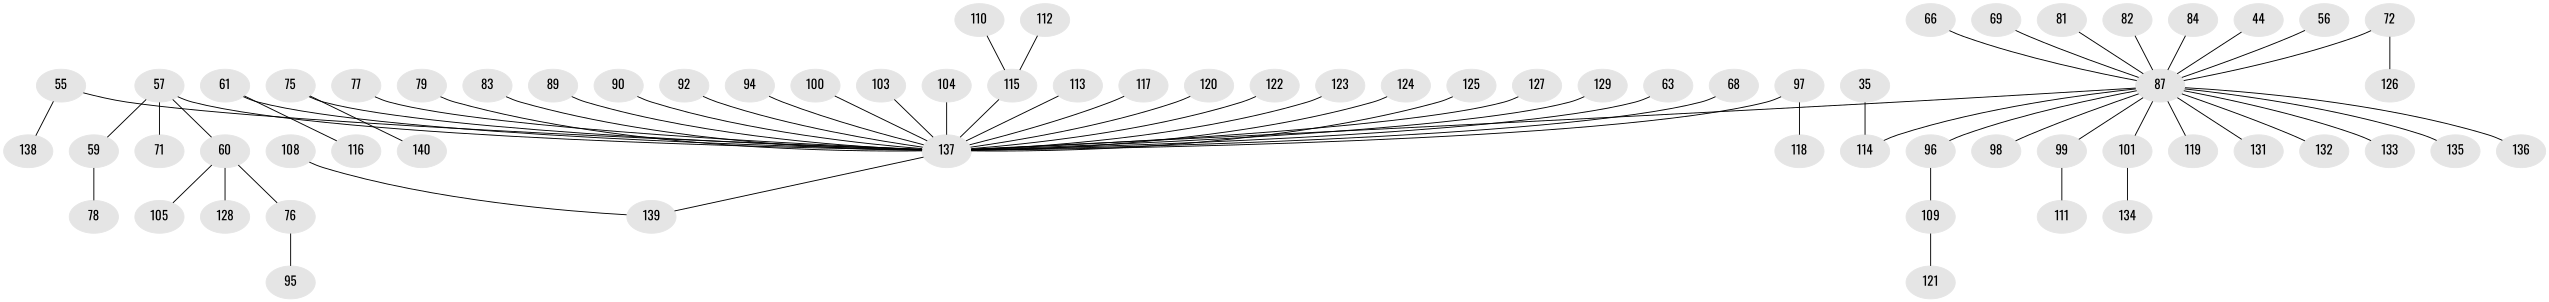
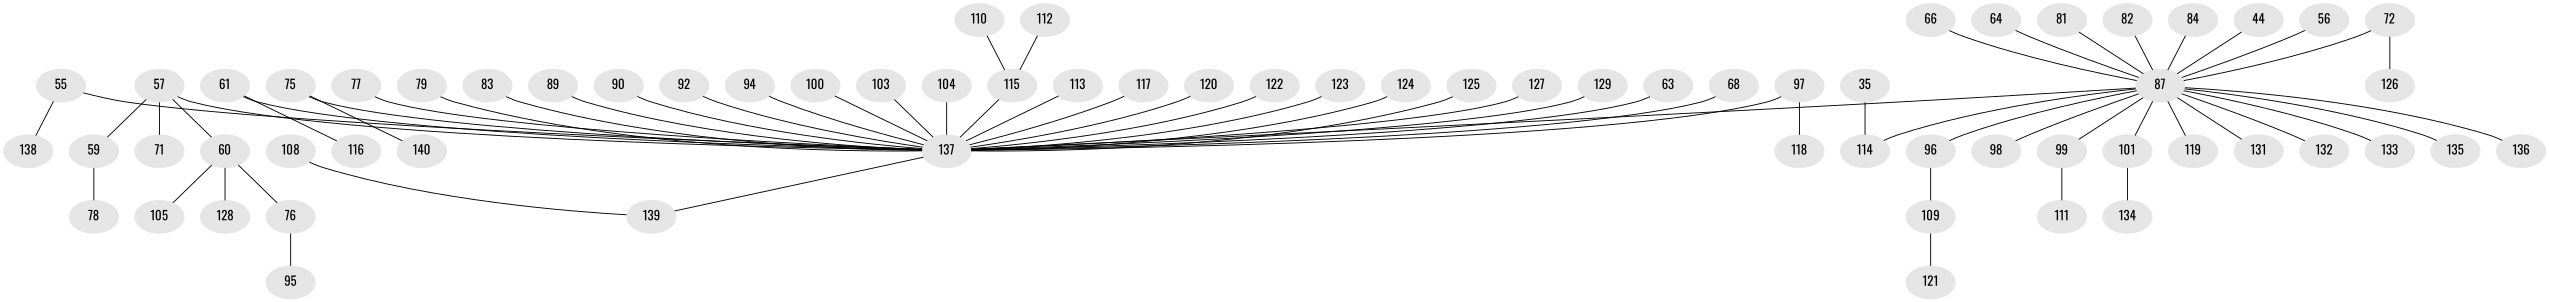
(1996, 20) -> (1996, 20)
